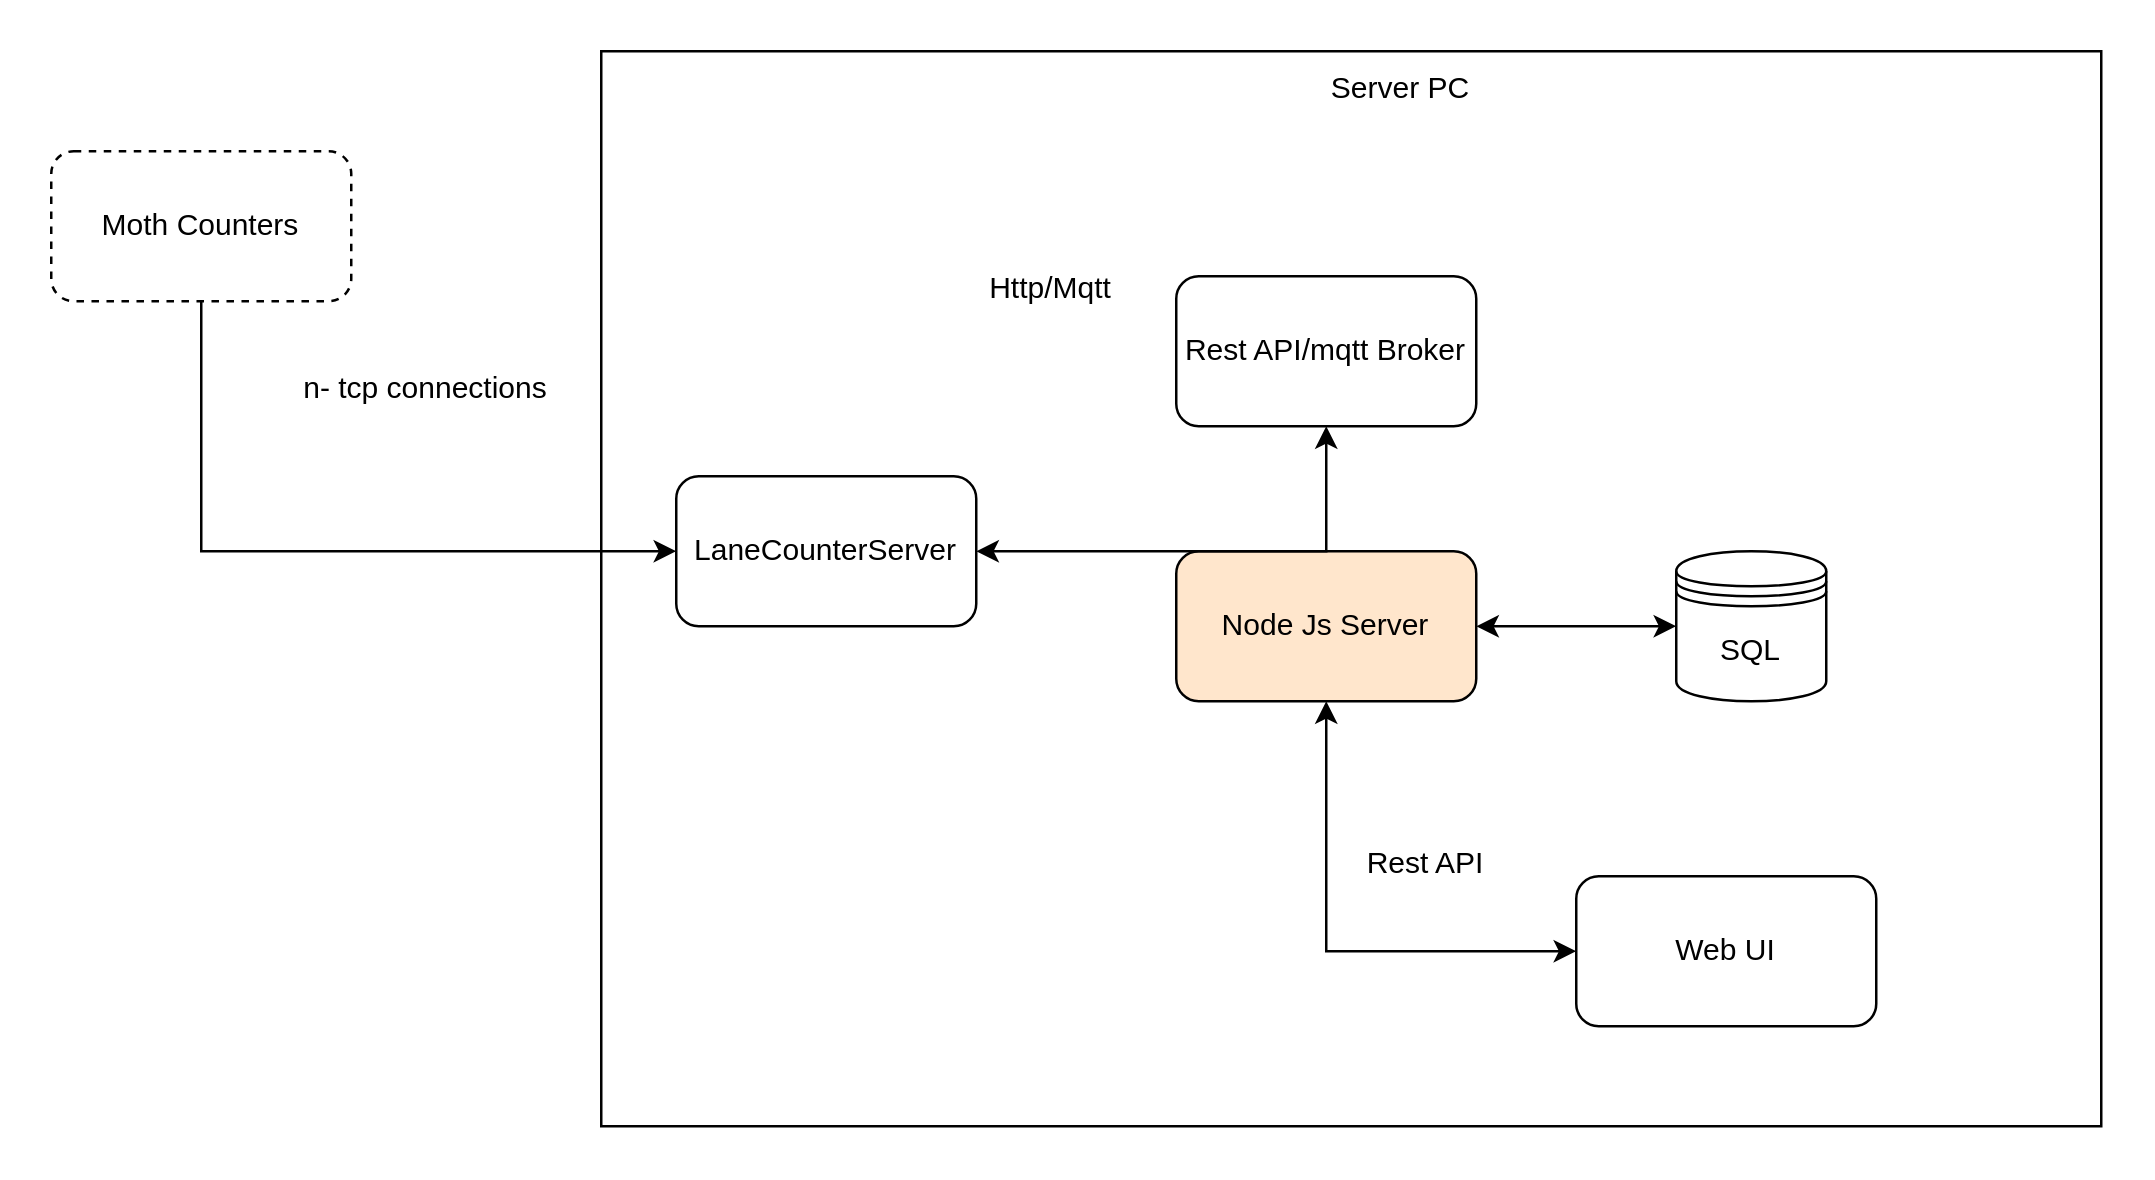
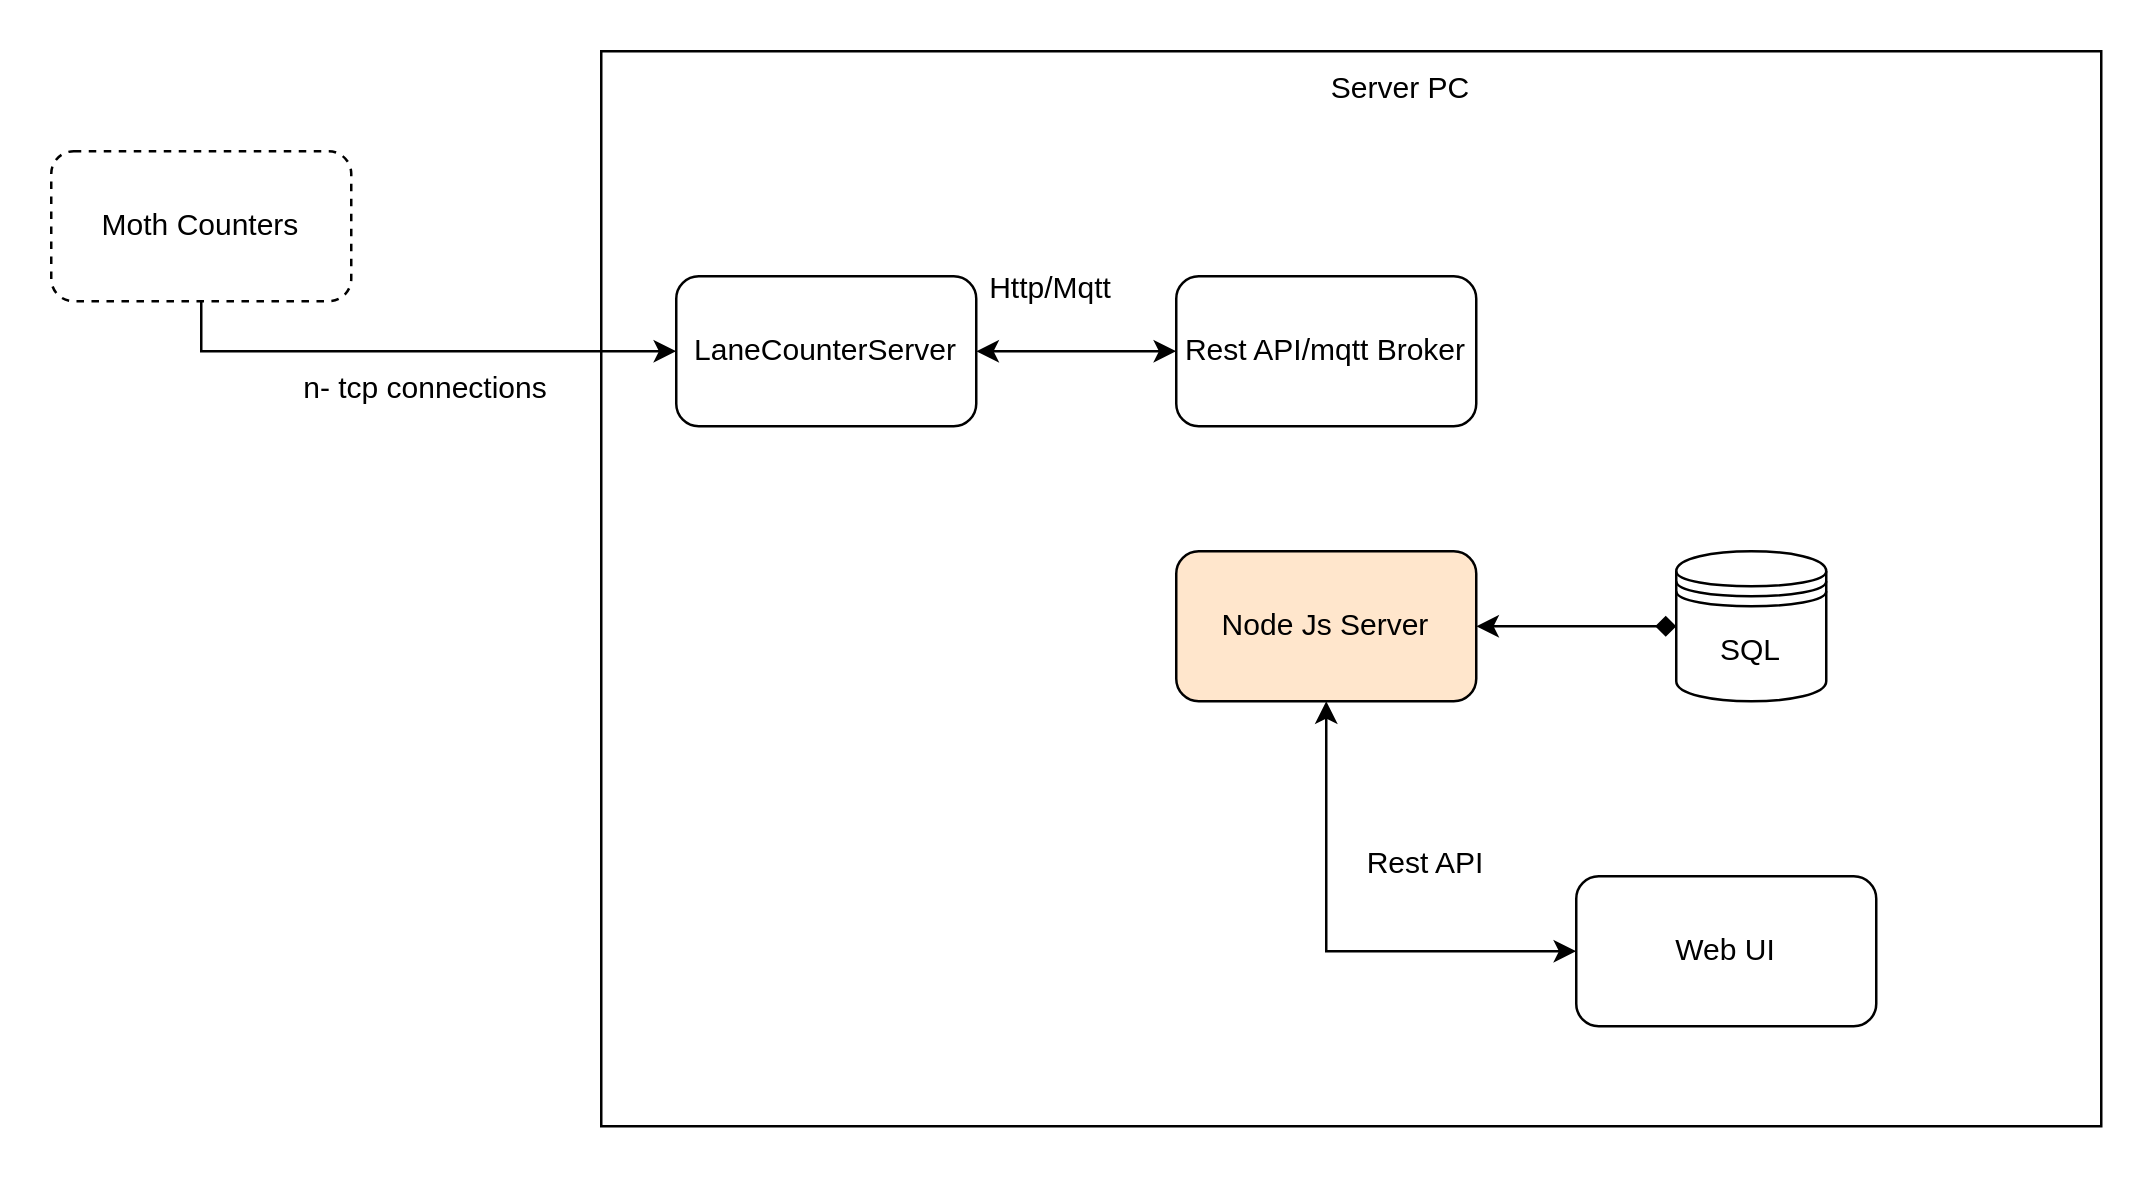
(826, 551) -> (826, 351)
(1657, 626) -> (1656, 626)
